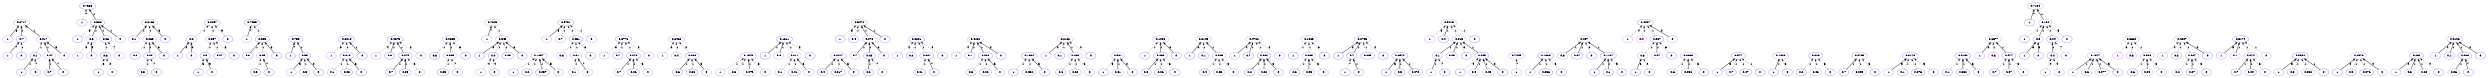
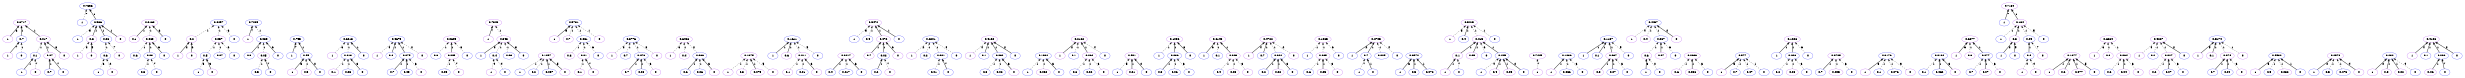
(1597, 48) -> (1611, 48)
none -> (1792, 48)
